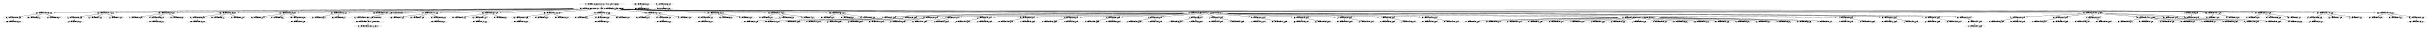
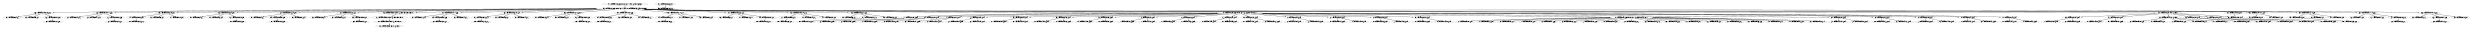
(663, 9) -> (665, 9)
none -> (353, 15)
(1430, 17) -> (1422, 17)
(1975, 24) -> (1978, 20)
